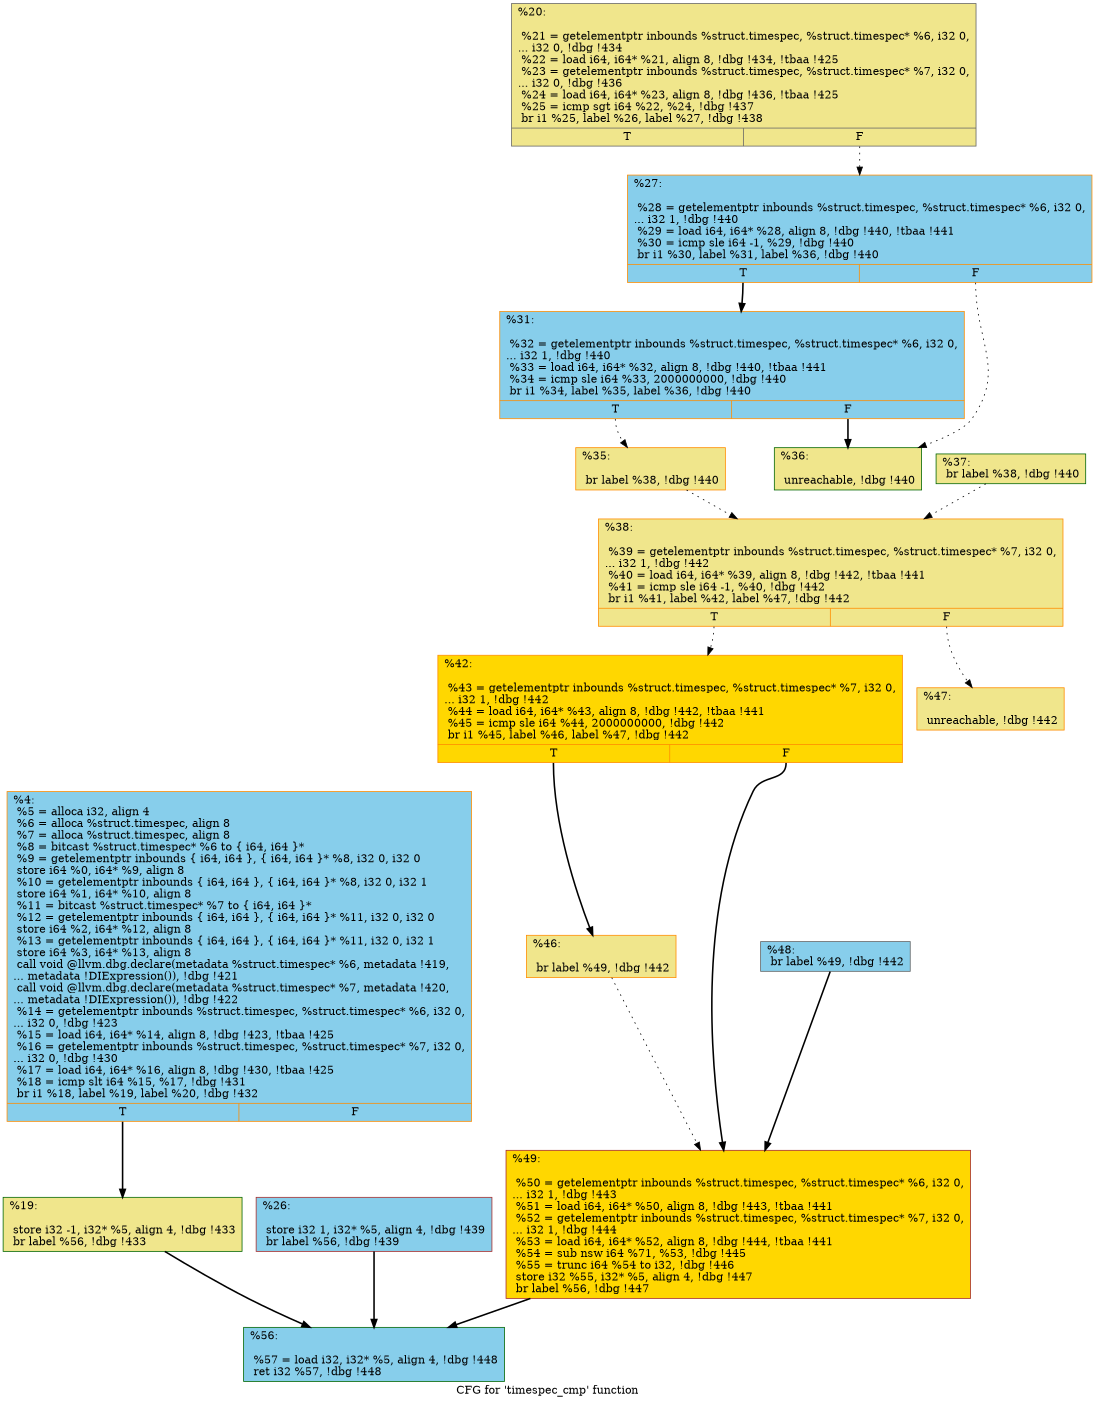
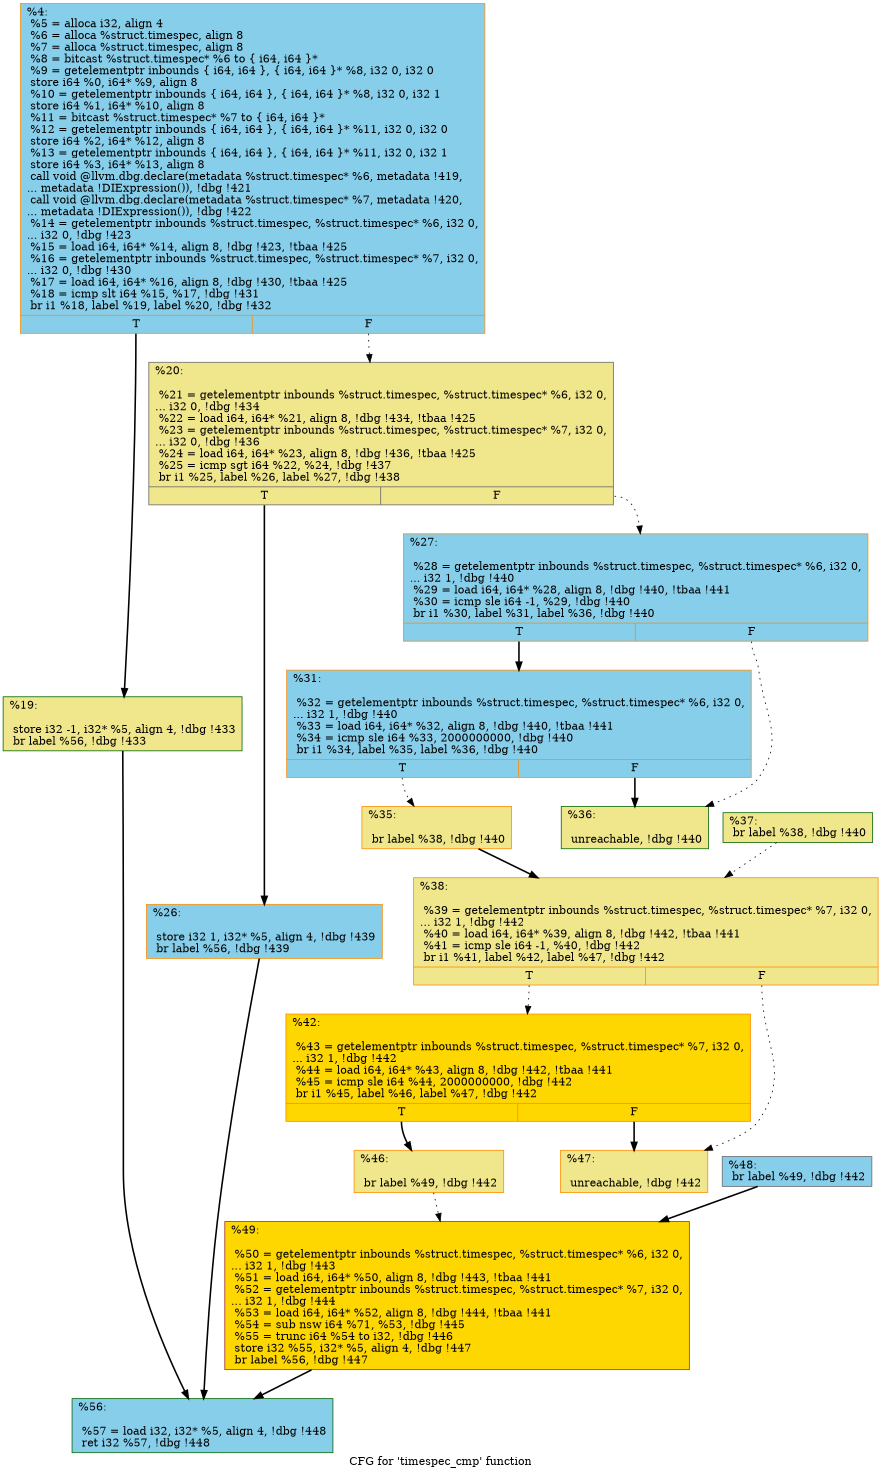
none -> (369, 344)
(708, 502) -> (505, 862)
none -> (264, 701)
(715, 941) -> (634, 1132)
(374, 1224) -> (264, 931)
